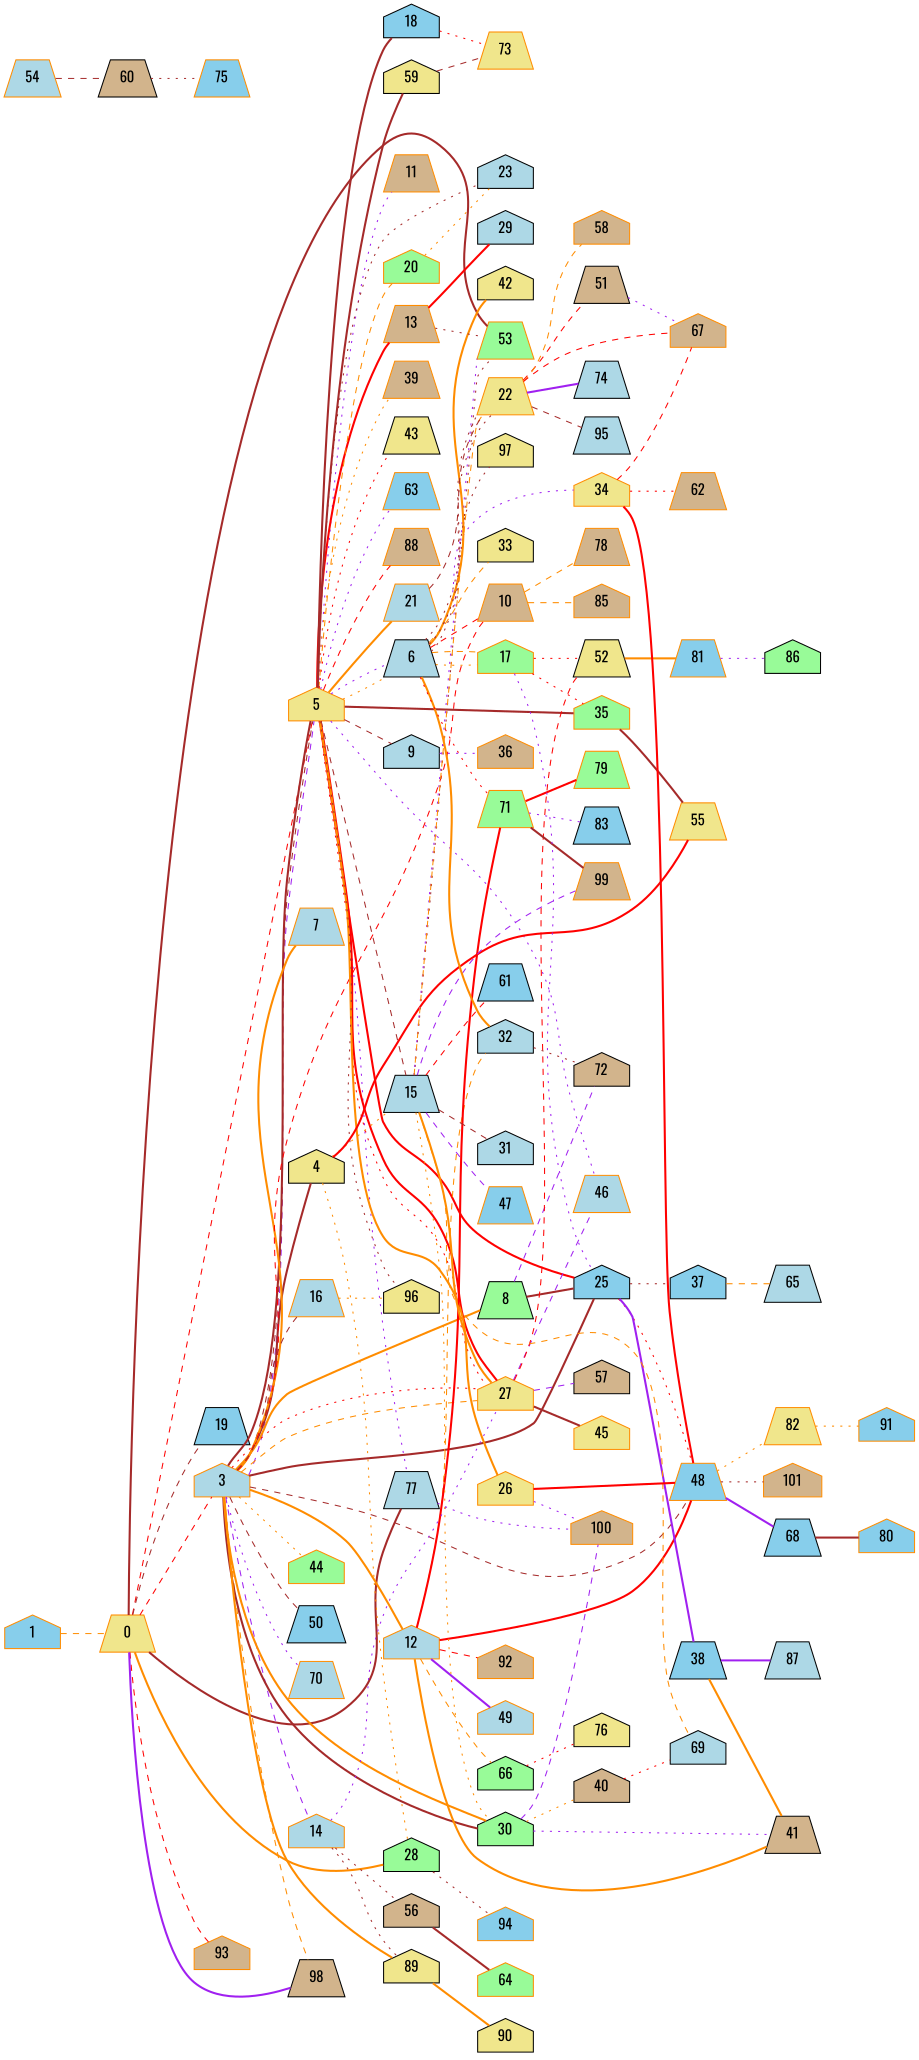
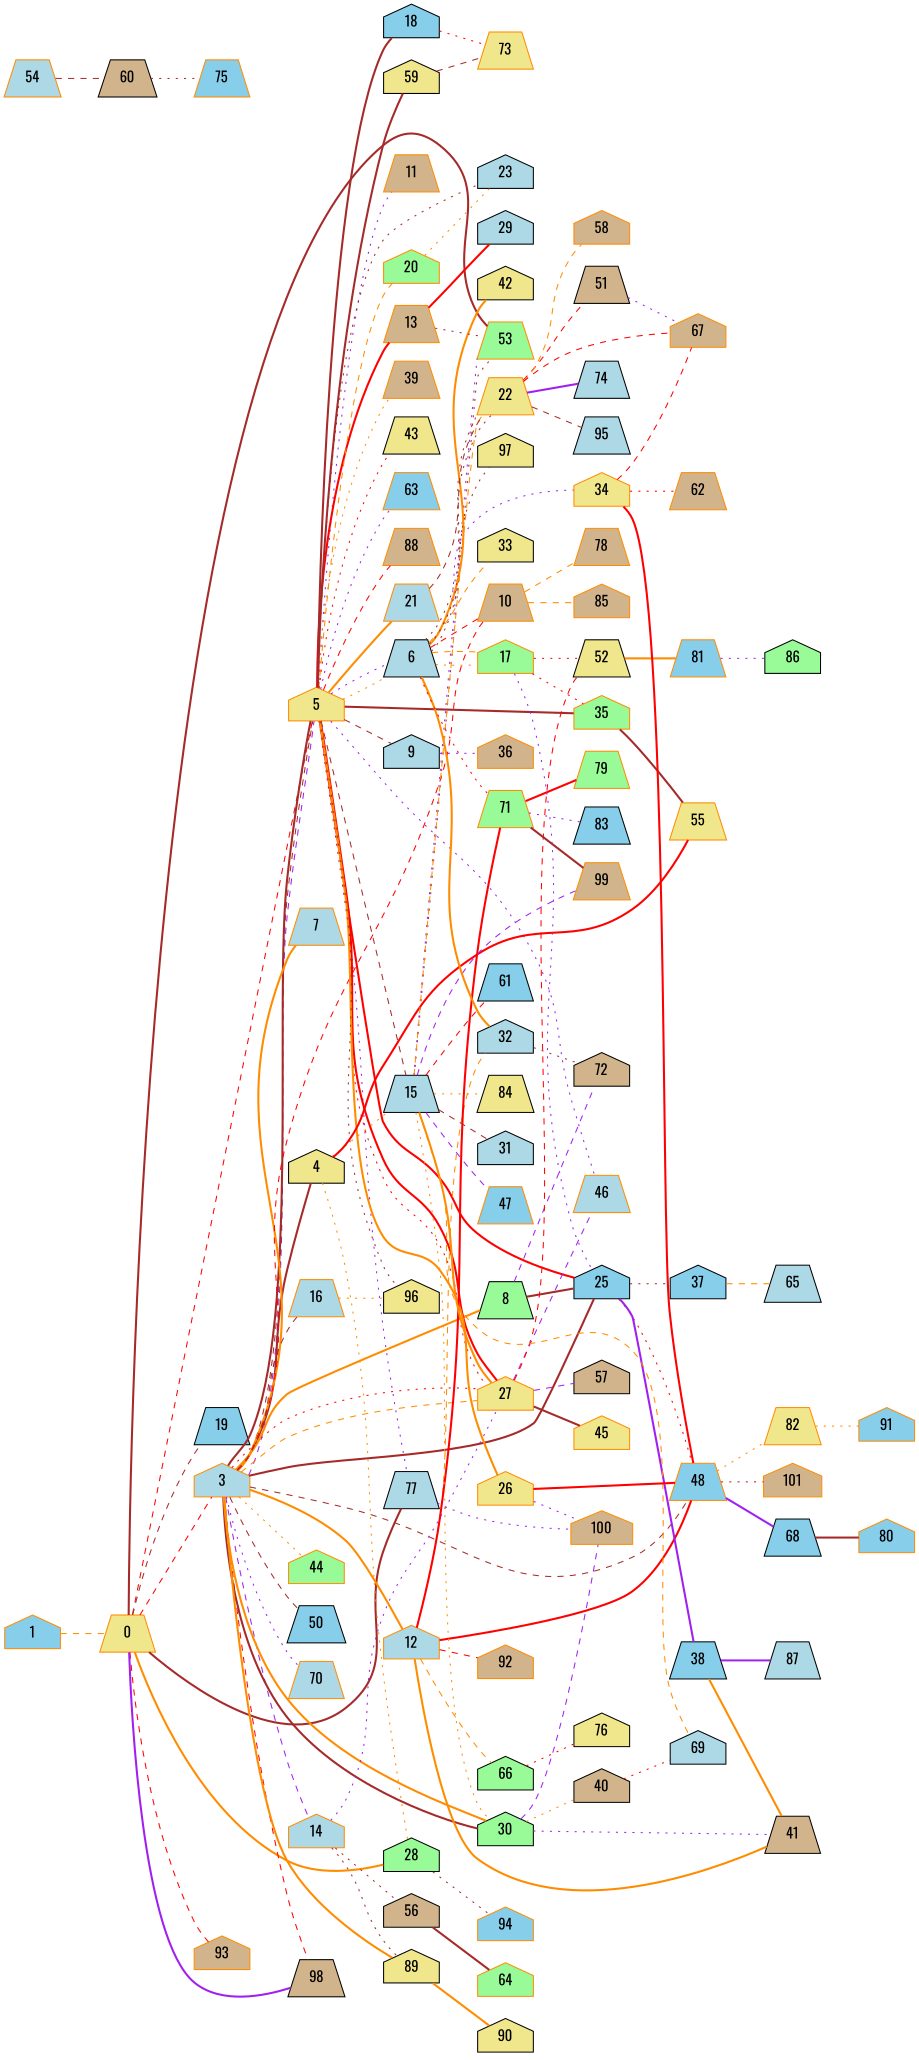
none -> (505, 1094)
(505, 1719) -> none
(255, 1731) -> (255, 1731)
